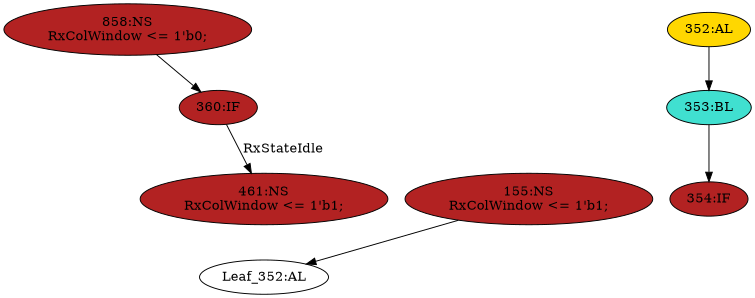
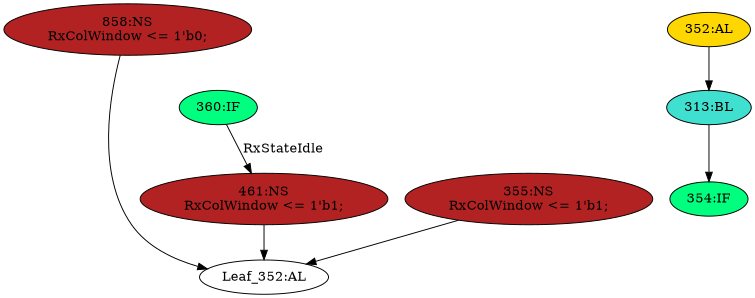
(175, 70) -> (113, 181)
(218, 108) -> (218, 108)
(709, 108) -> (709, 108)
(529, 199) -> (529, 199)
(709, 199) -> (709, 199)
none -> (264, 237)
